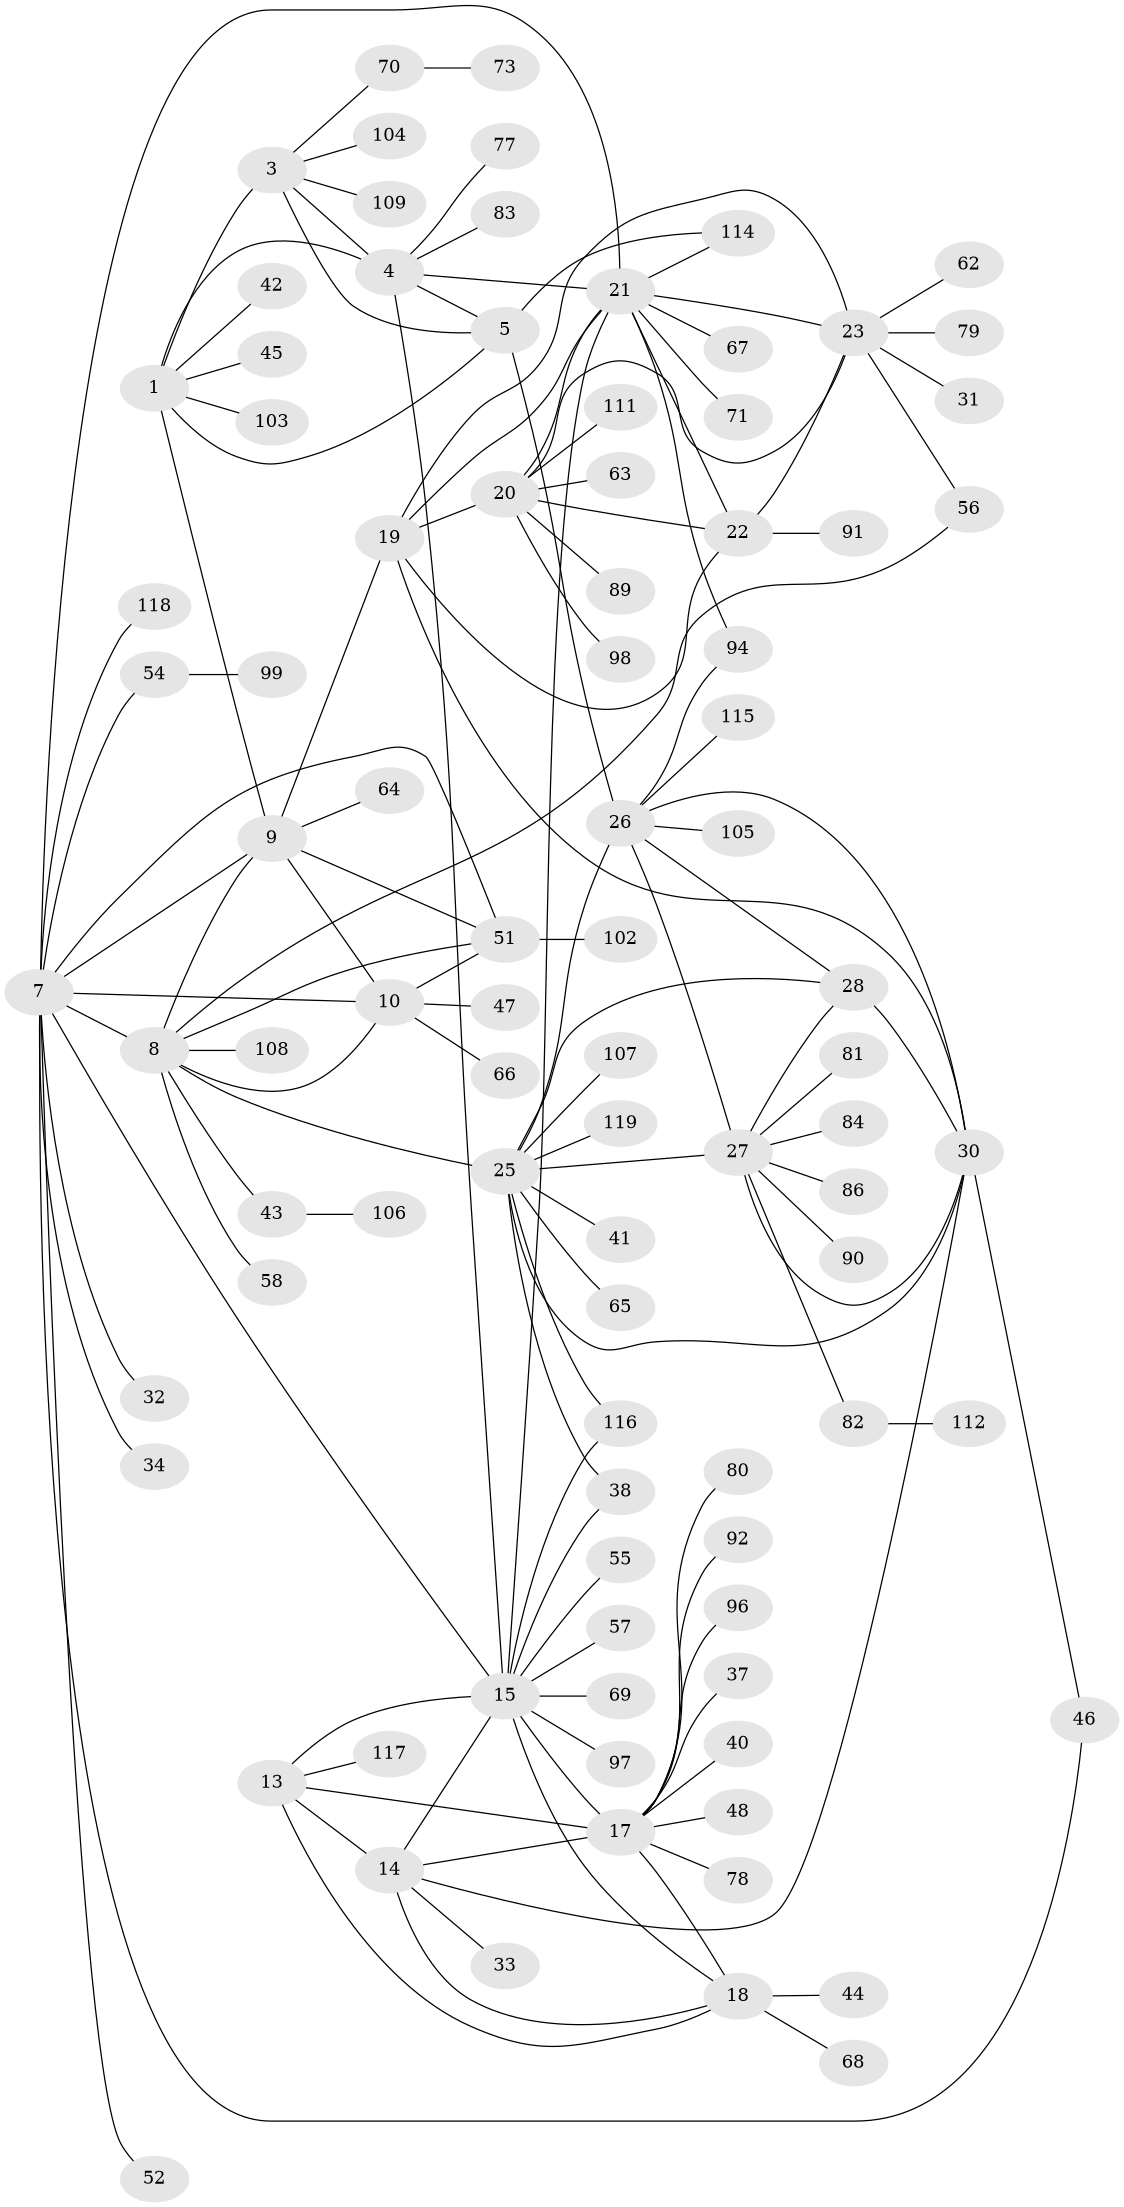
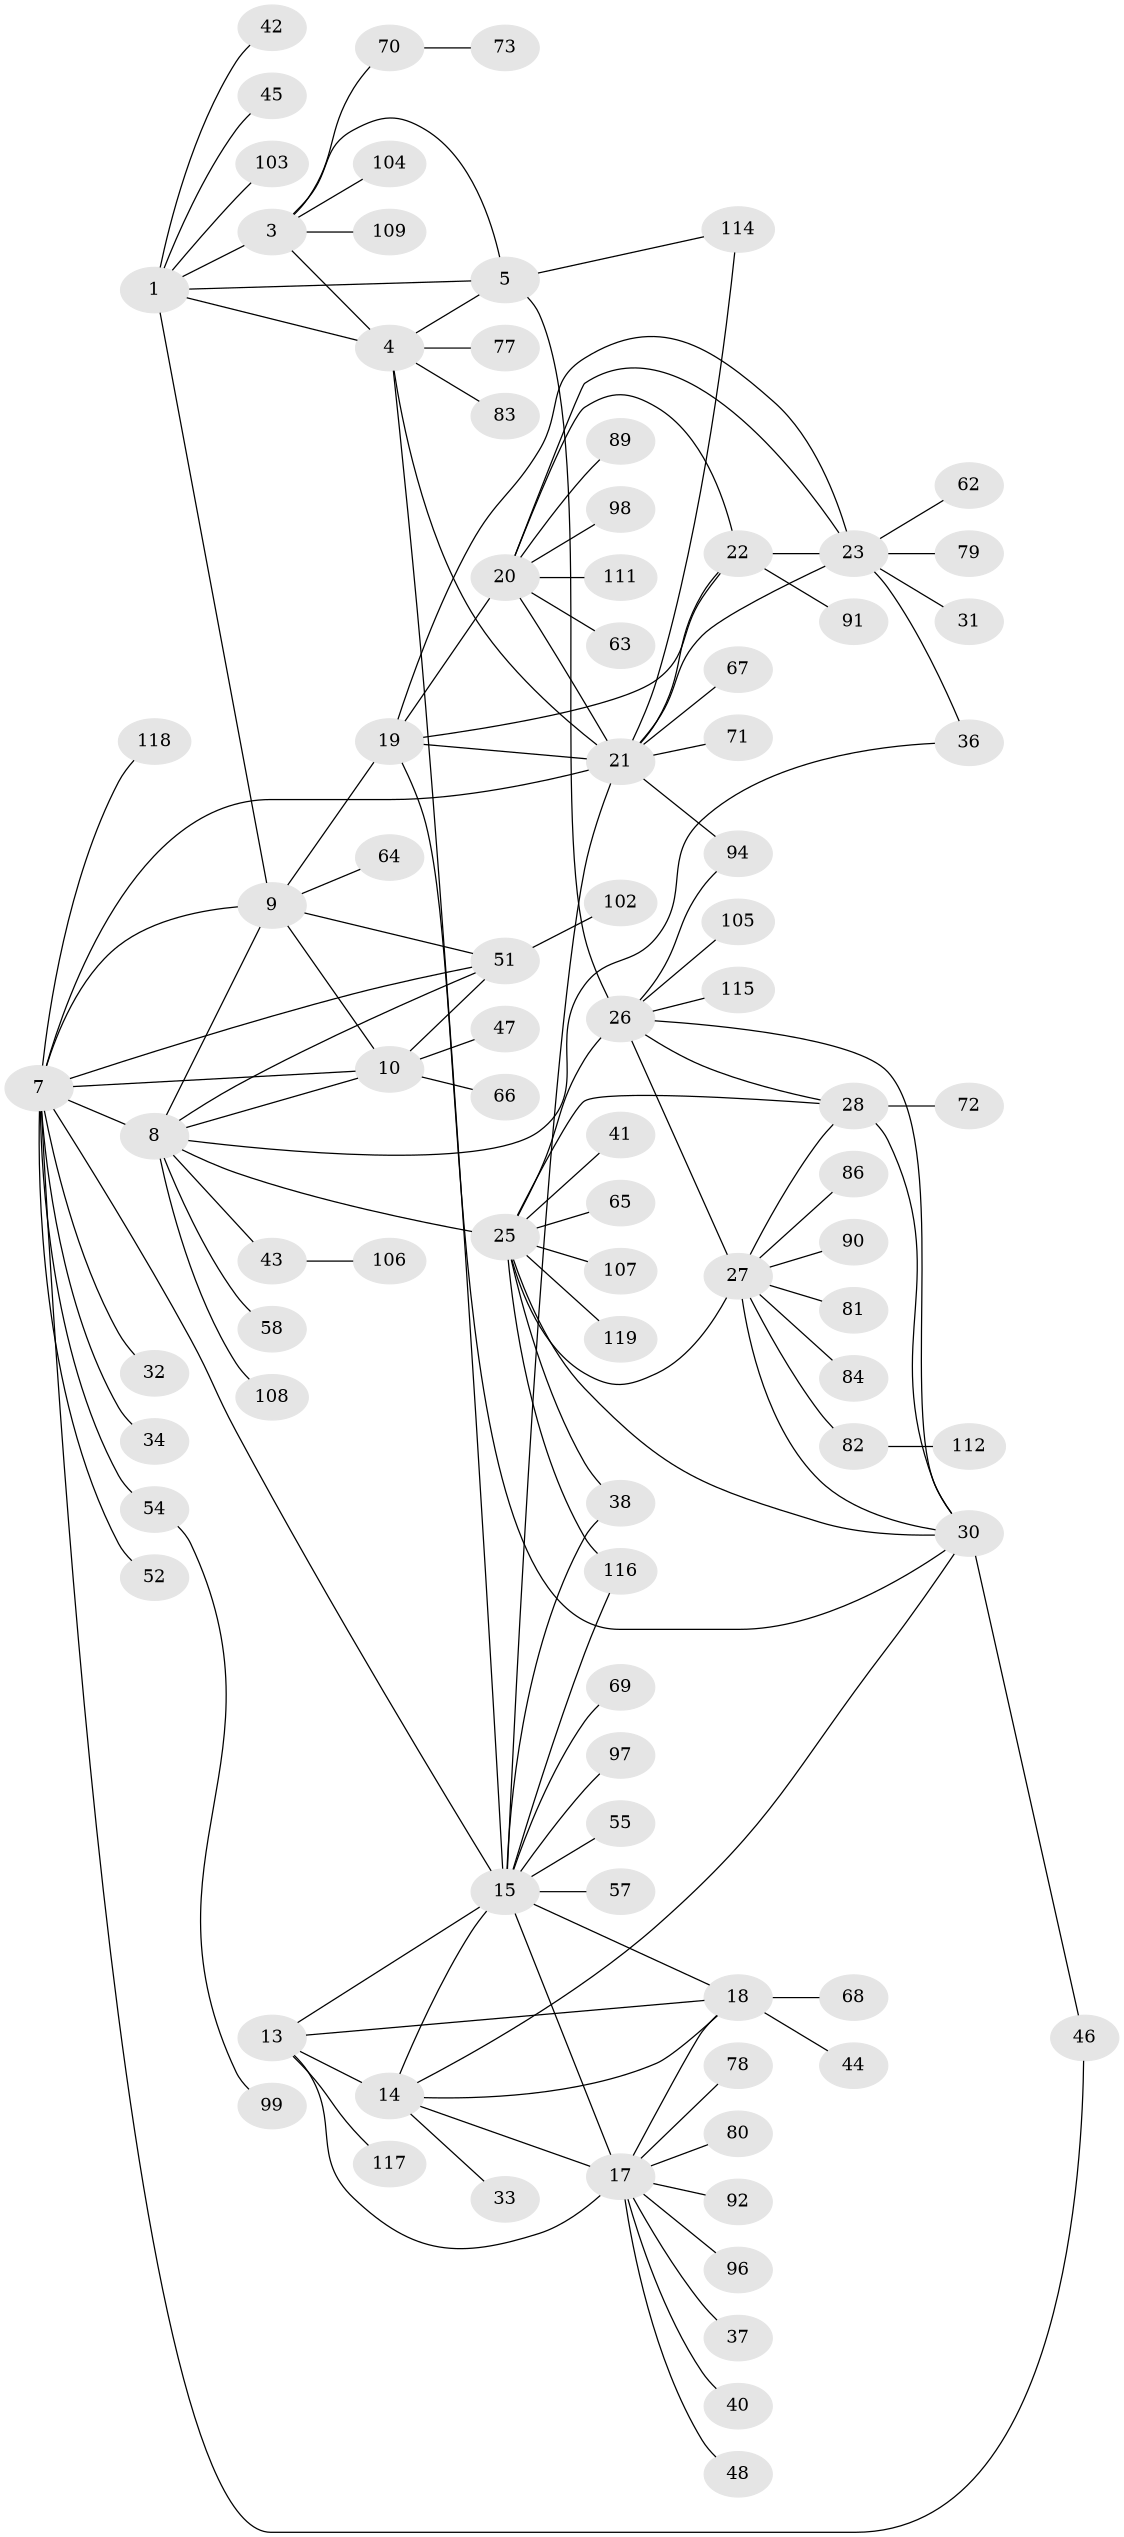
(969, 509) -> (969, 743)
none -> (969, 1106)
